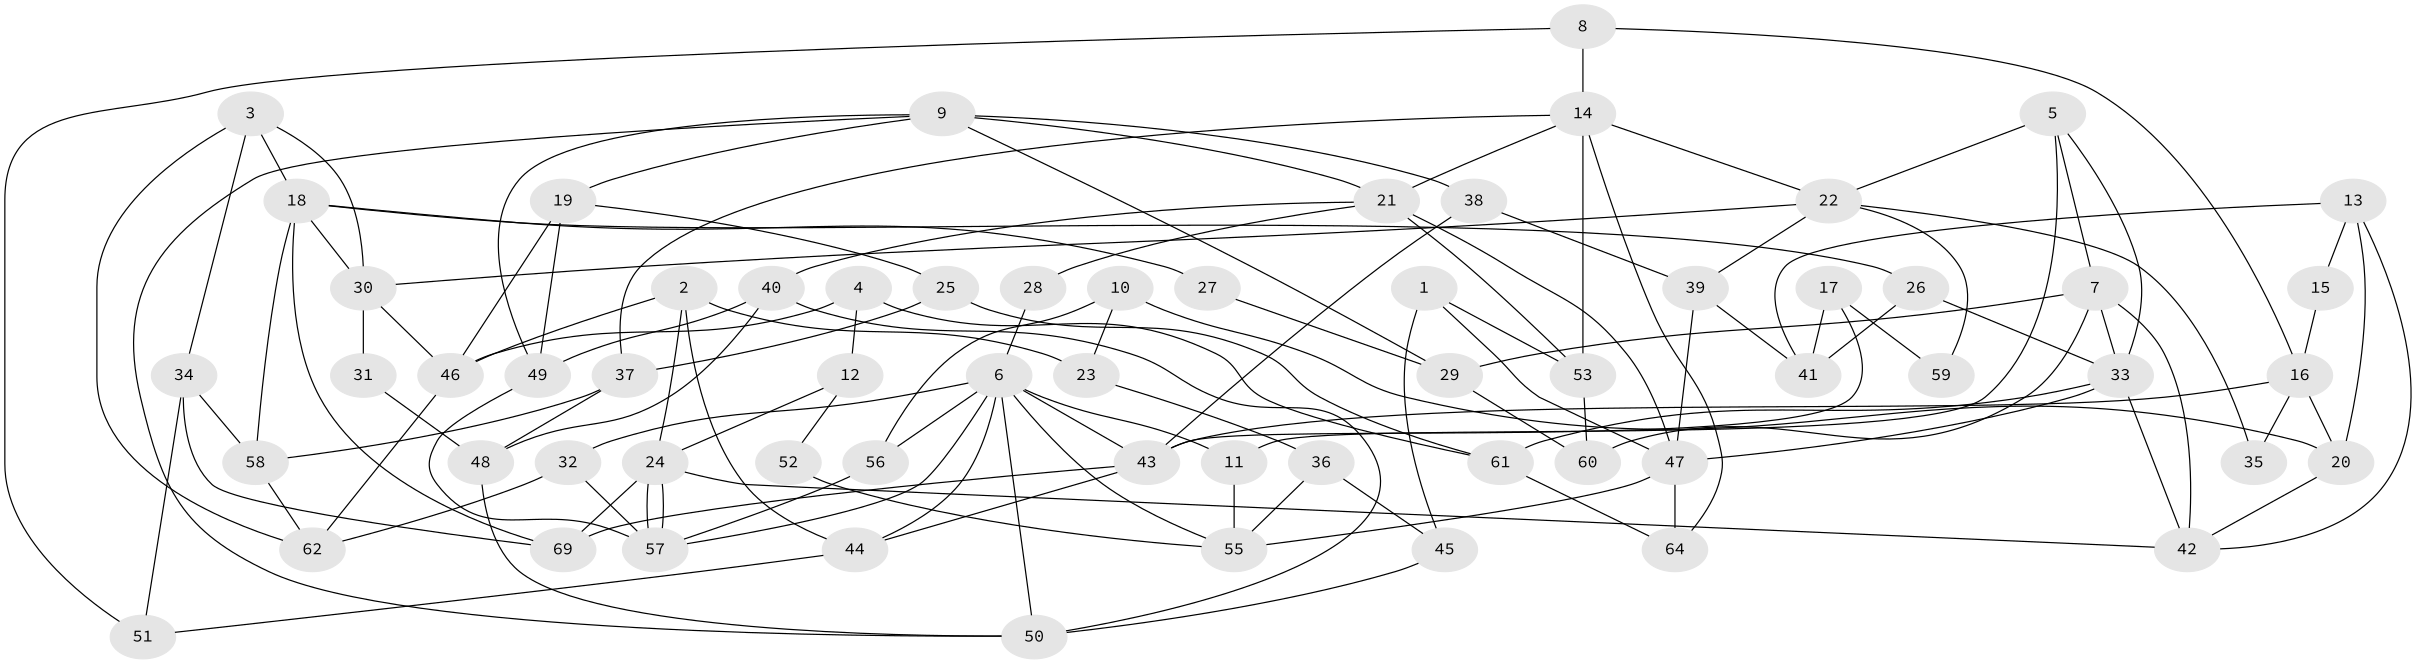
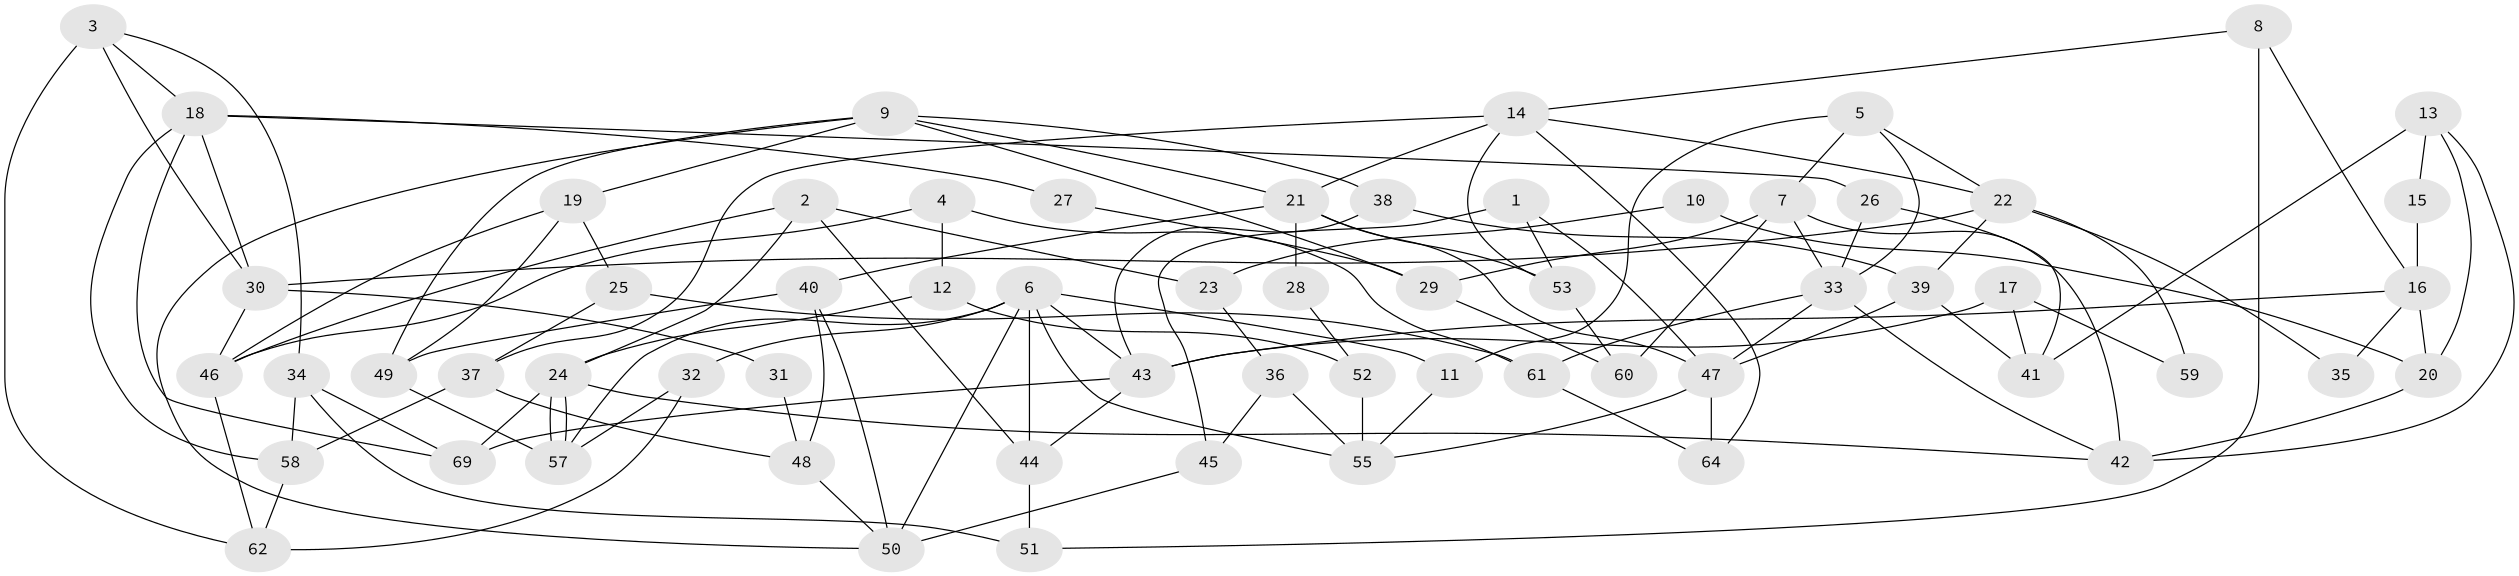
(1016, 332) -> (1329, 332)
(876, 463) -> none
